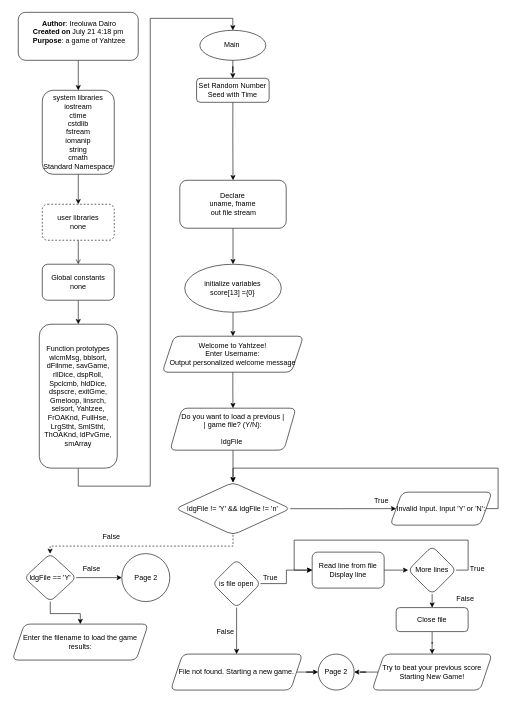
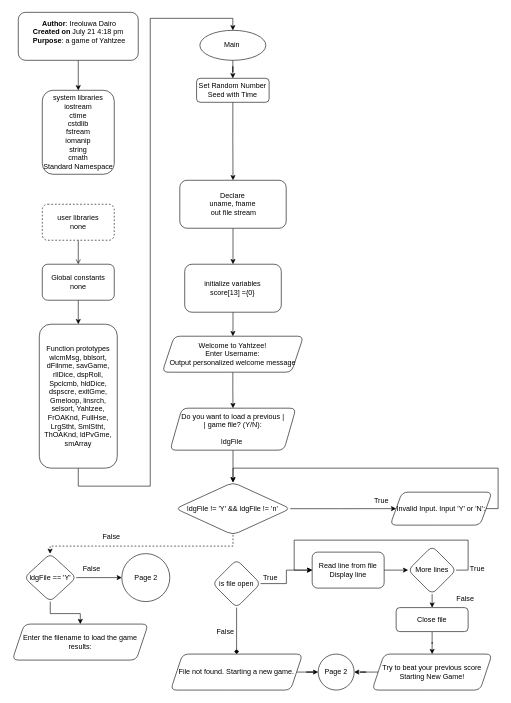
(78, 198) -> none
(233, 288) -> (233, 288)
(237, 648) -> (237, 648)
